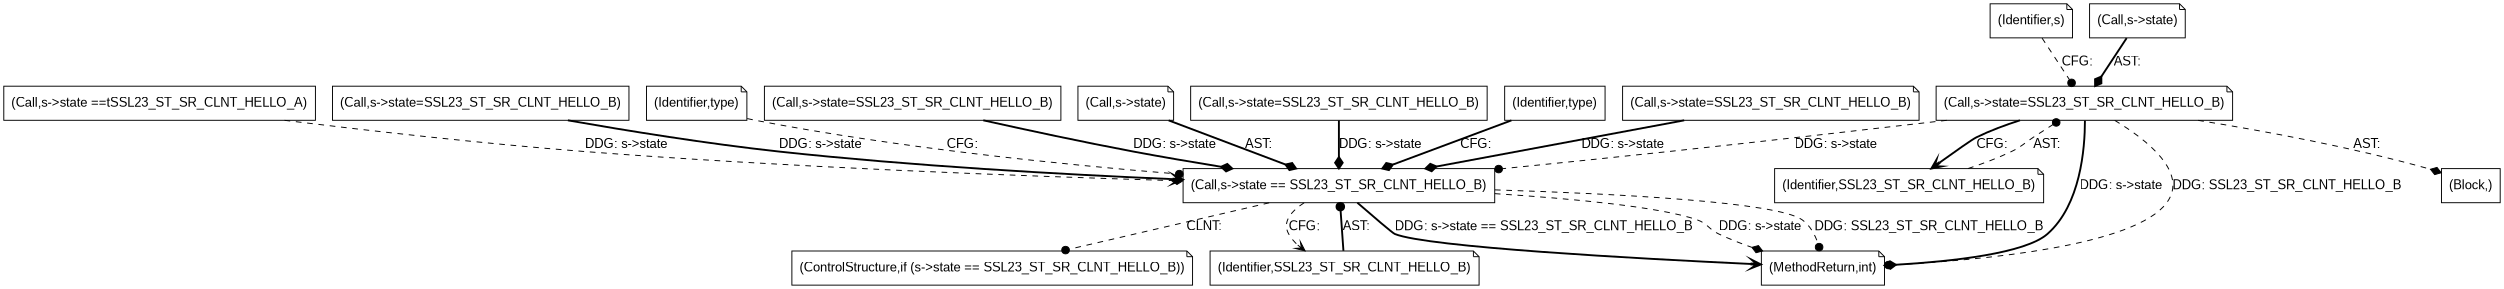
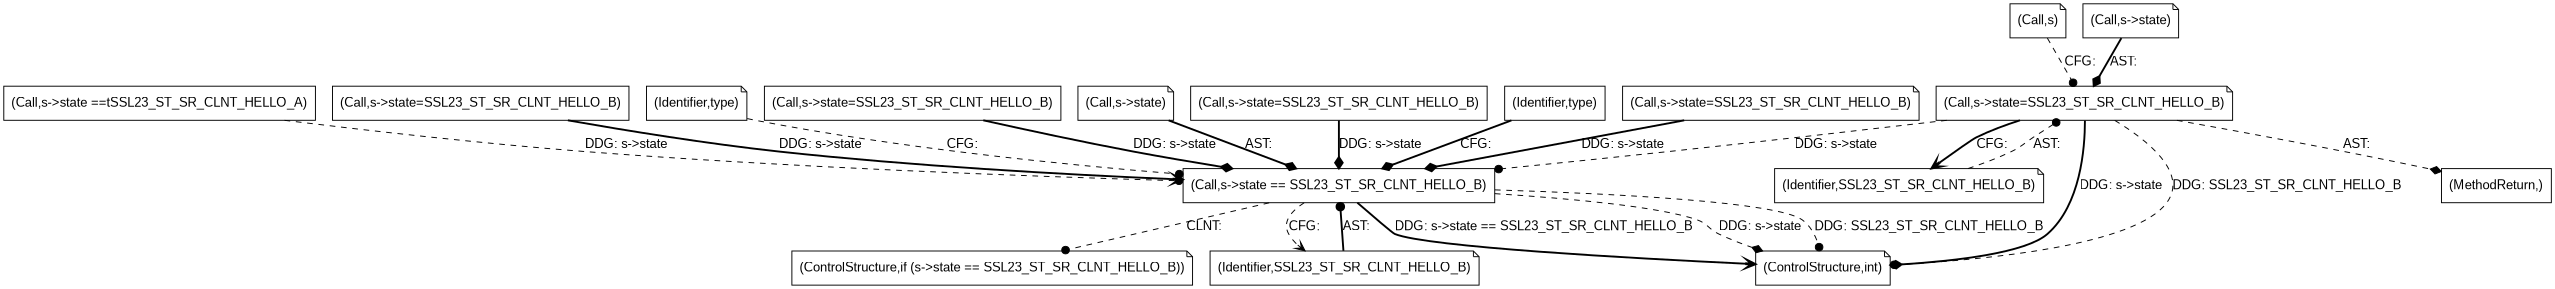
(2031, 21) -> (2038, 21)
(727, 161) -> (729, 161)
(2471, 186) -> (2496, 186)
(1823, 268) -> (1823, 268)
